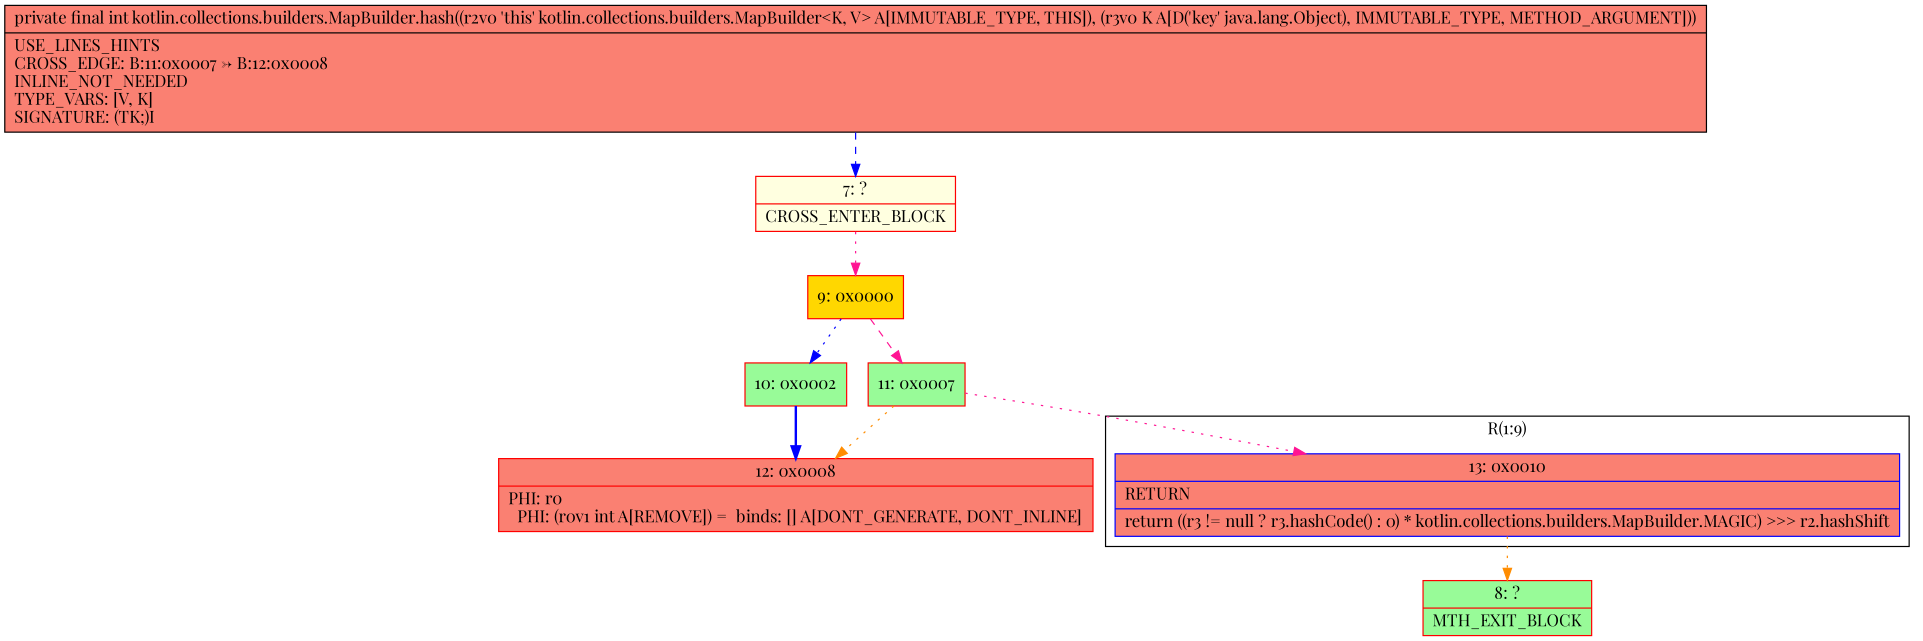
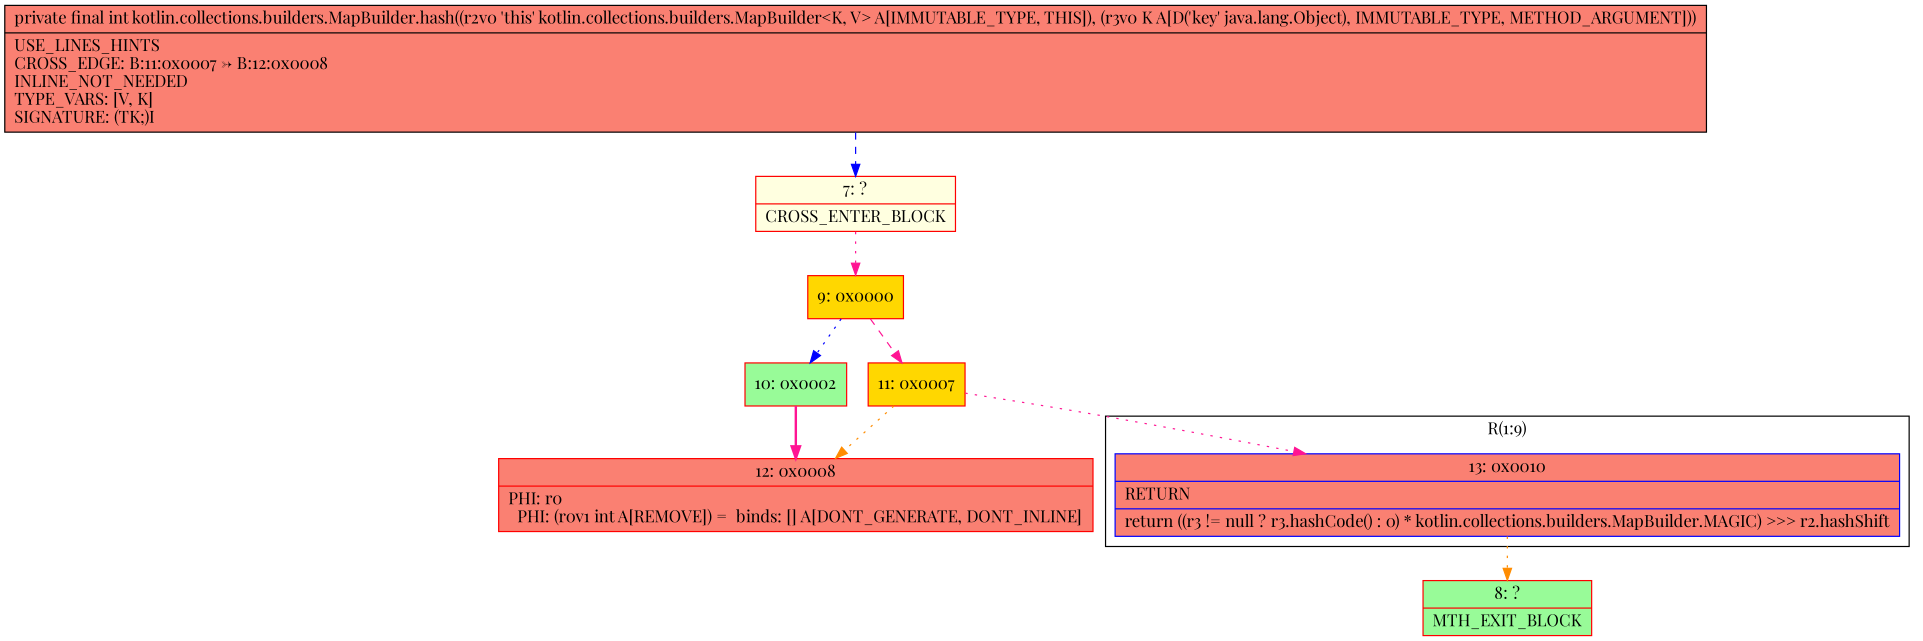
(917, 384) -> (917, 384)
(796, 426) -> (796, 426)
